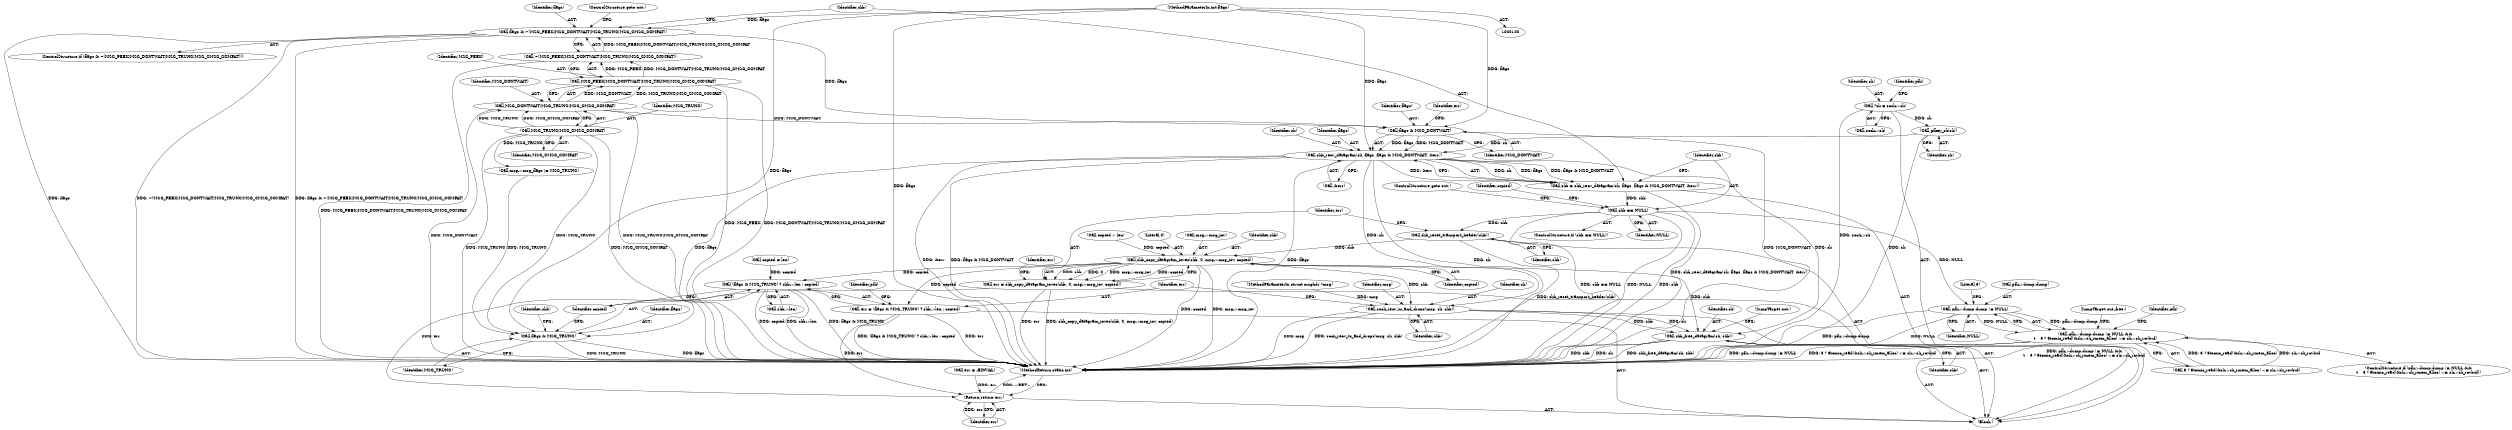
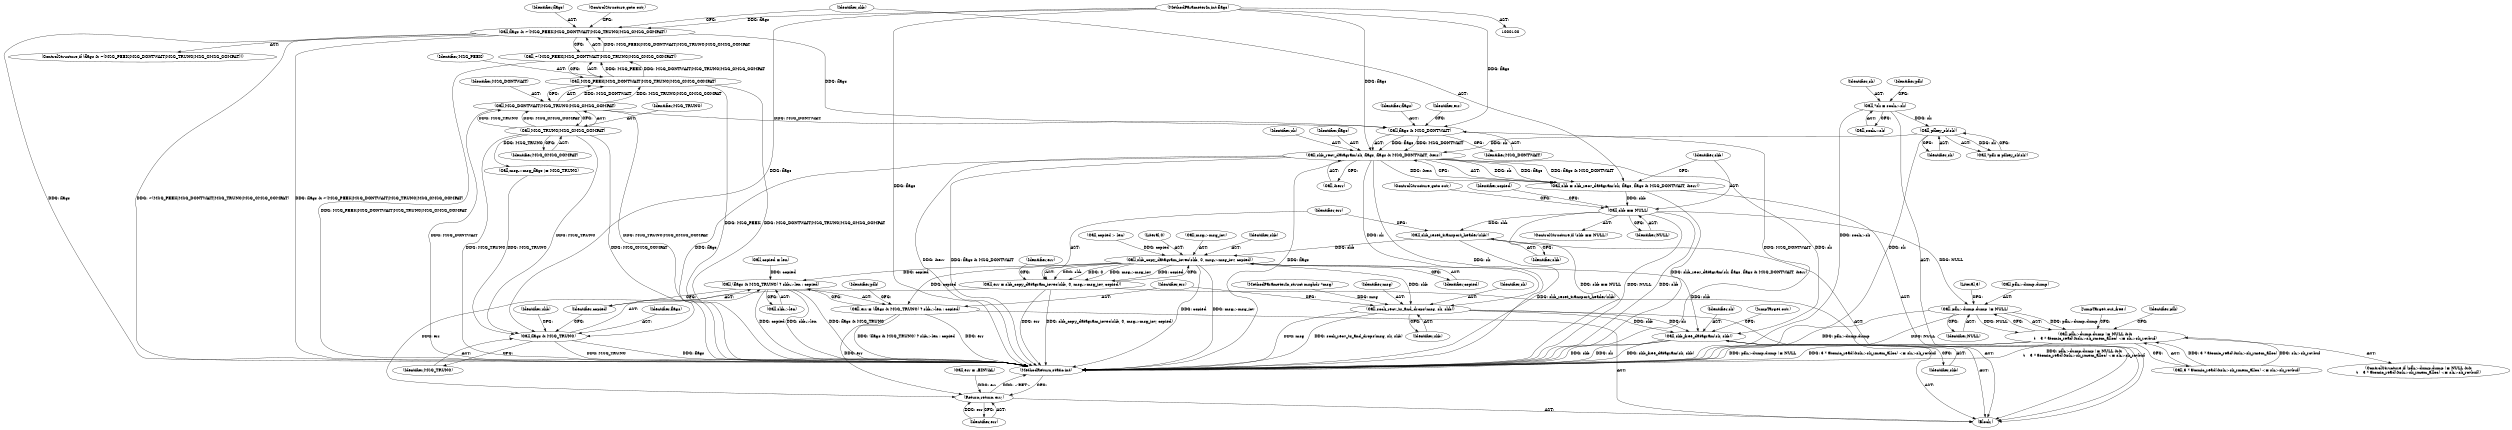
none -> (2002, 156)
